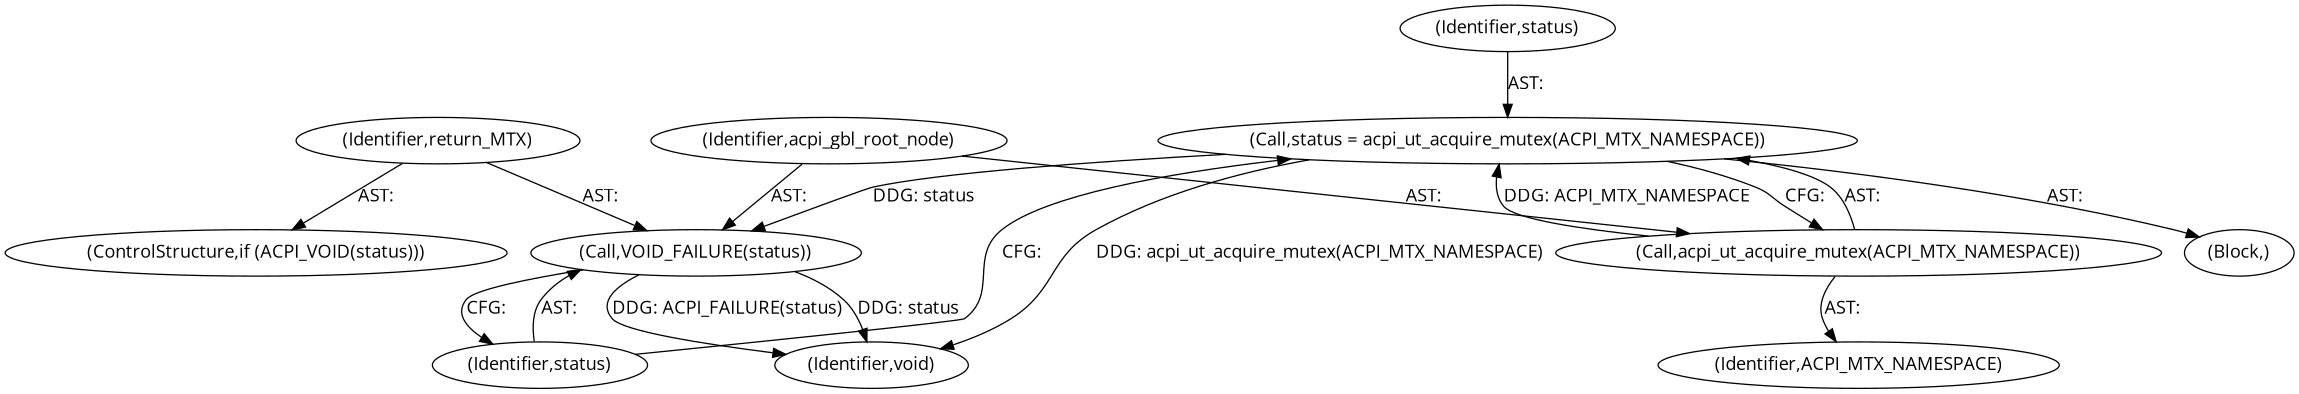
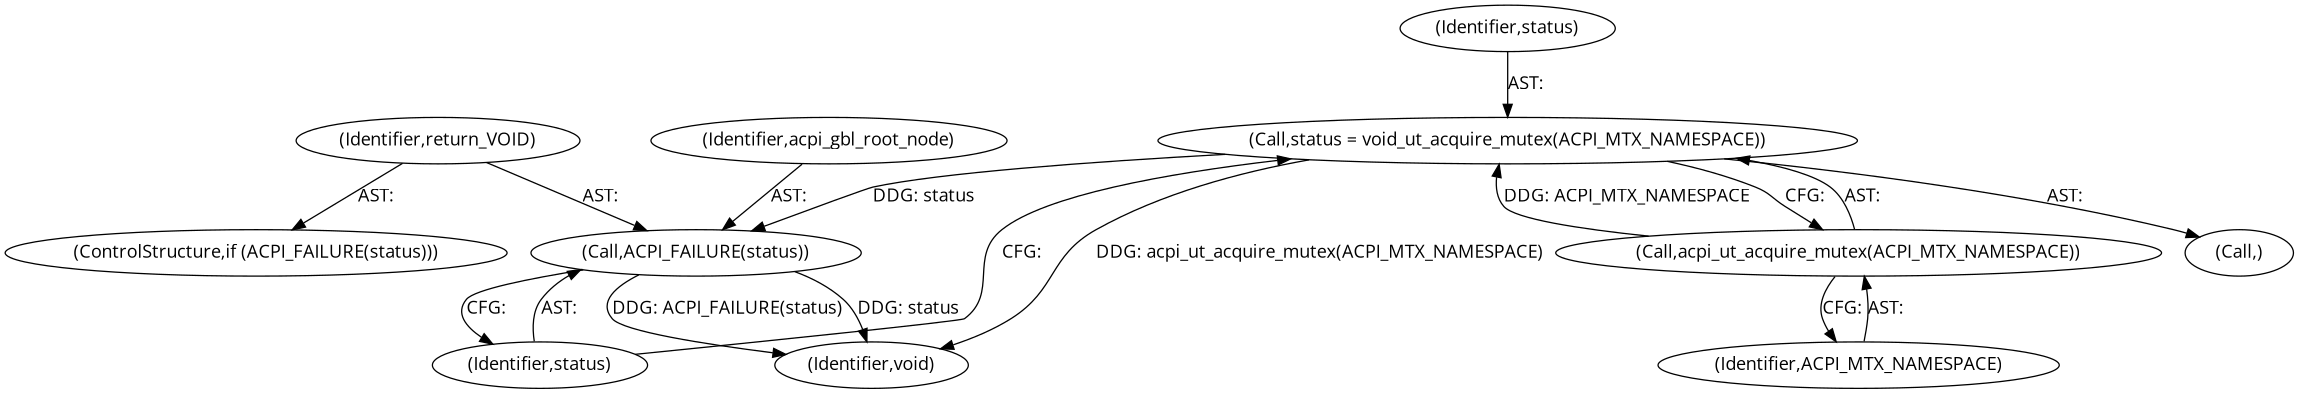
(438, 141) -> (438, 141)
(1508, 141) -> (1508, 141)
(1319, 194) -> (1868, 315)
(256, 253) -> (256, 253)
(696, 253) -> (696, 253)
(2239, 253) -> (2239, 253)
(1845, 309) -> (1845, 309)
